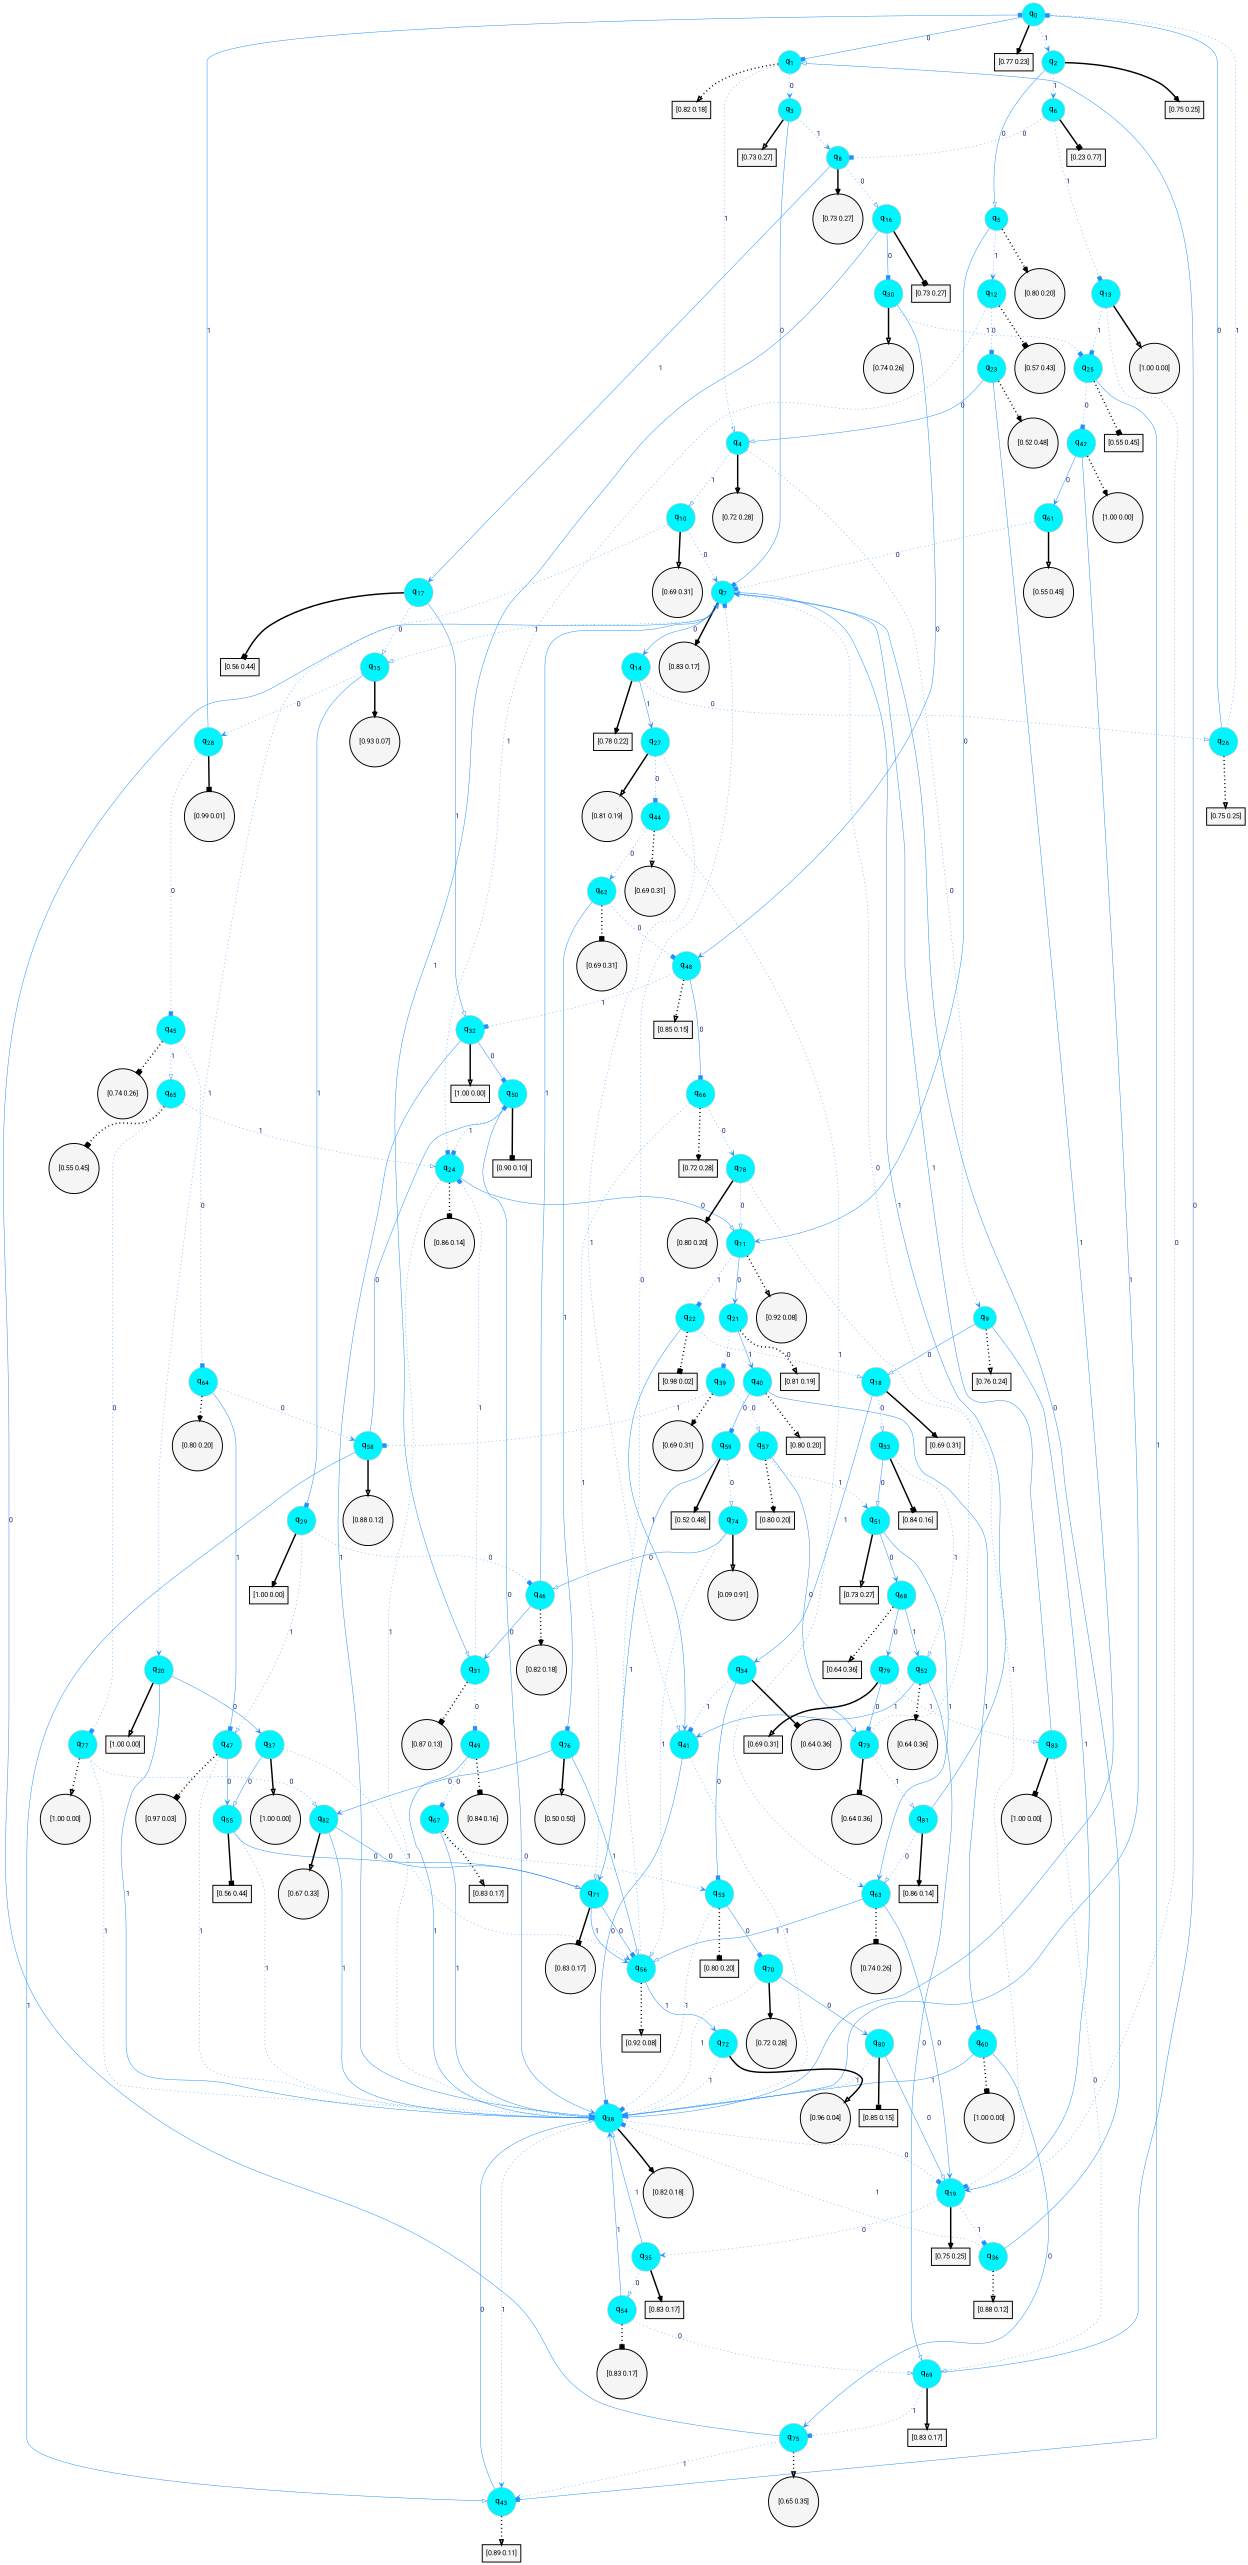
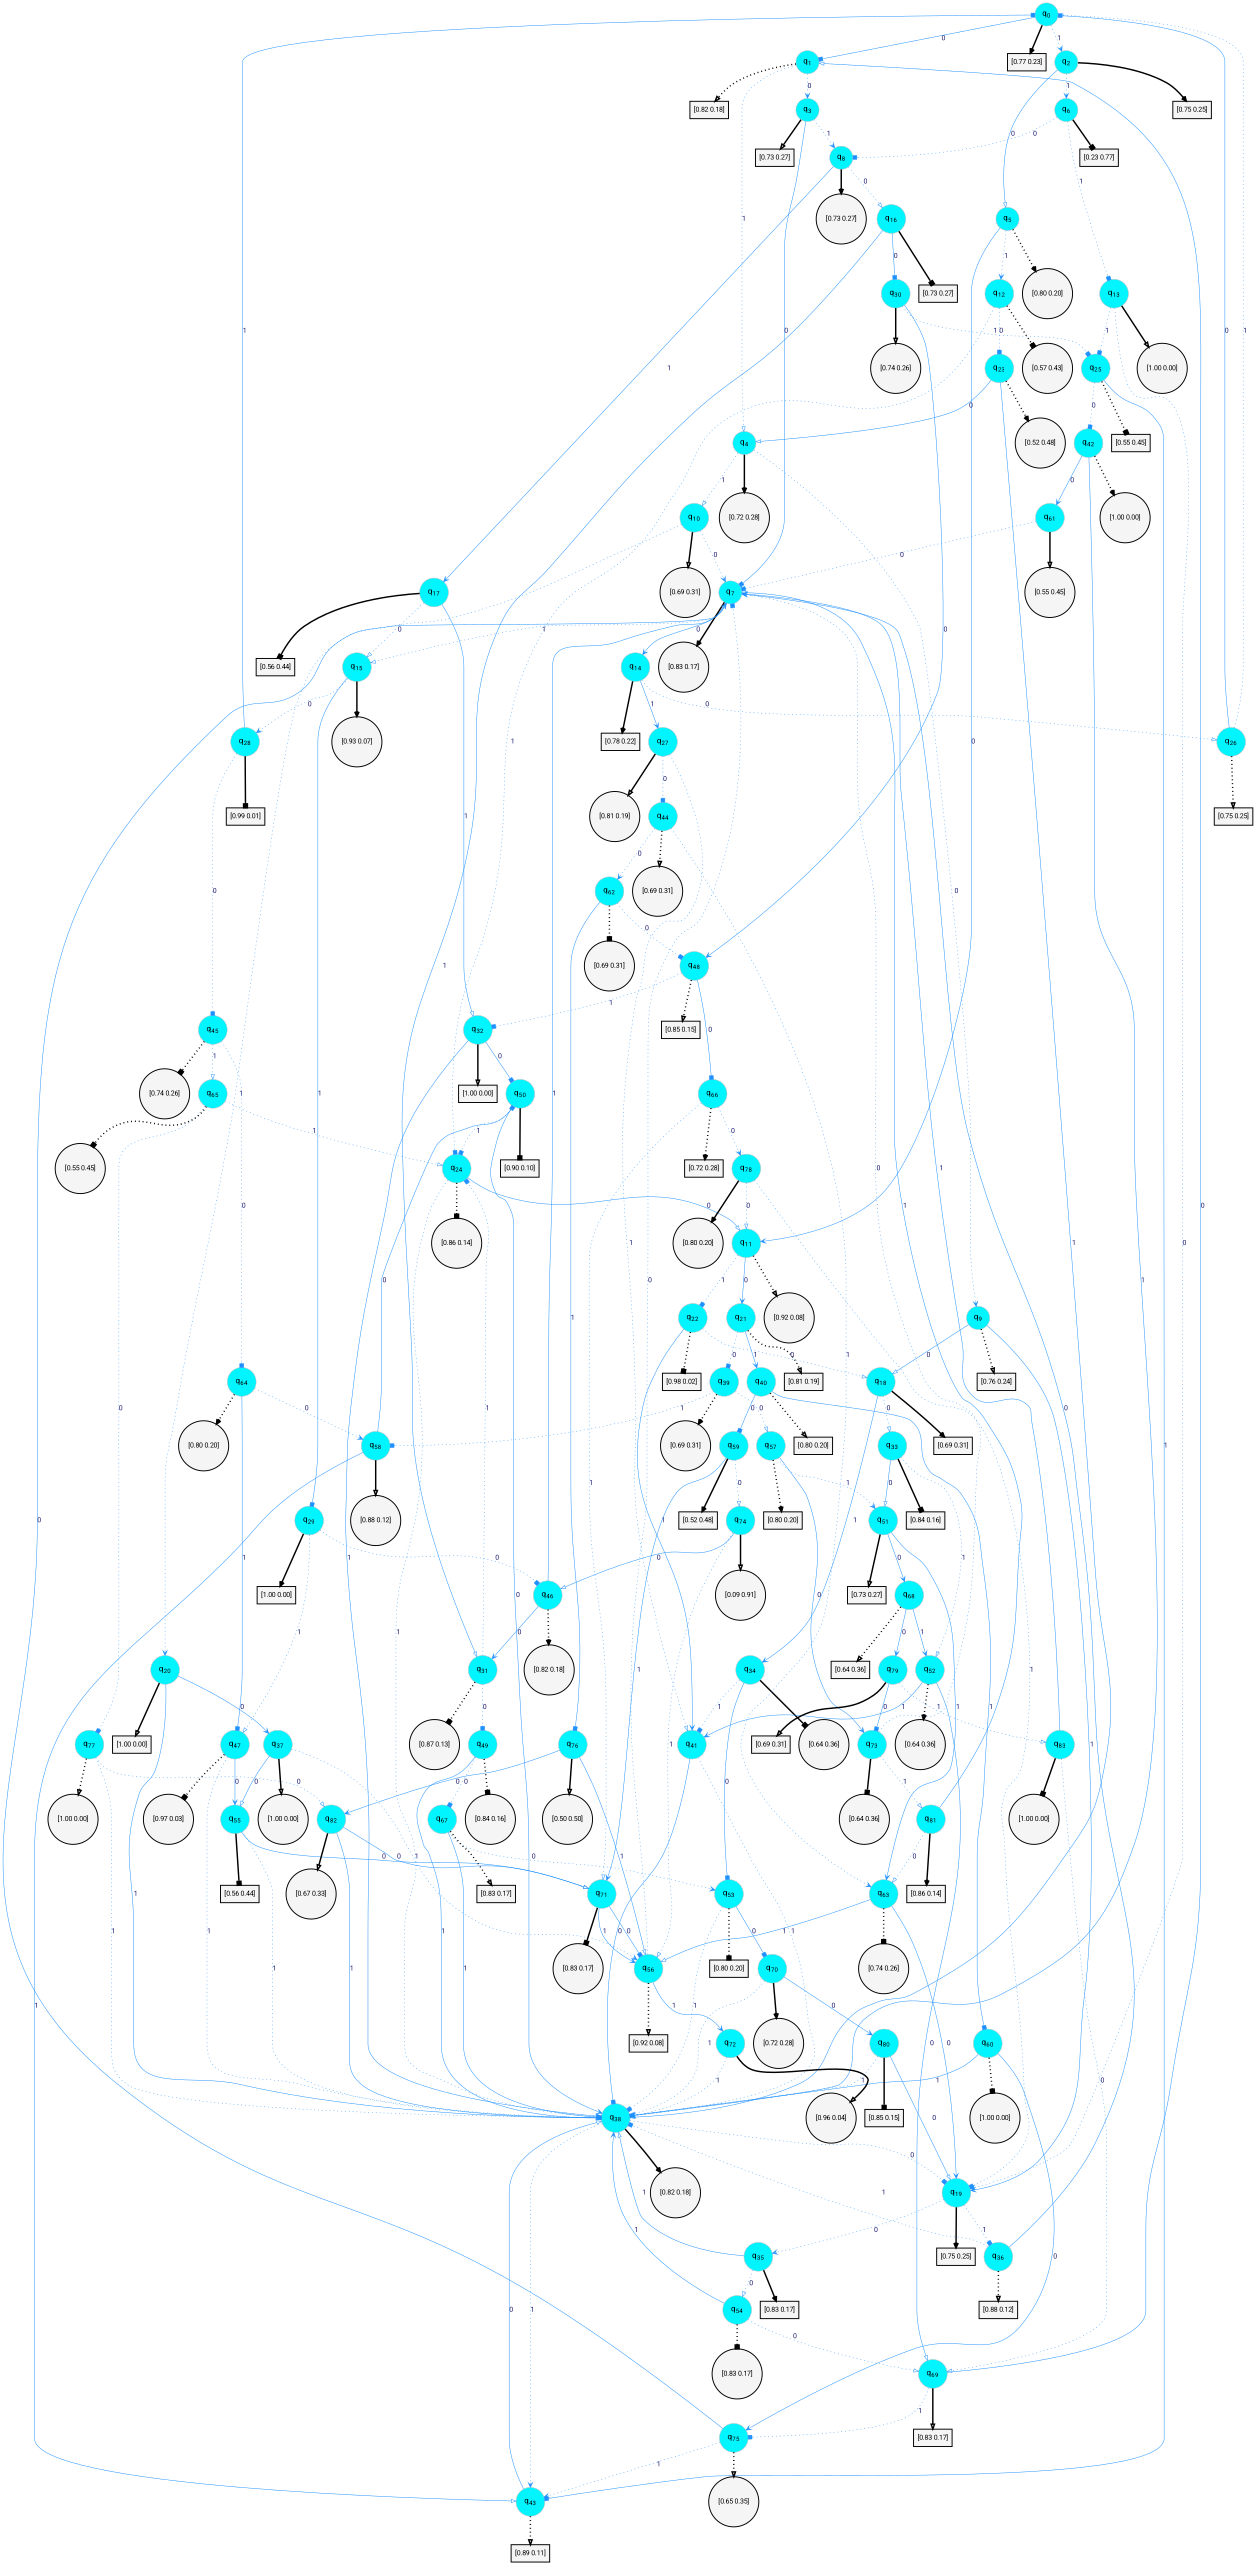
(209, 817) -> (246, 817)
